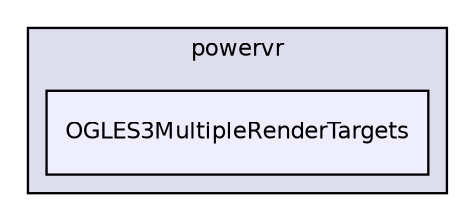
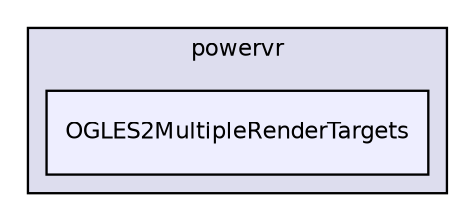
(237, 133) -> (237, 133)
